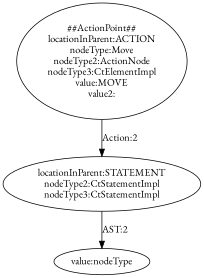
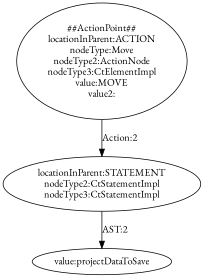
(102, 262) -> (102, 262)
